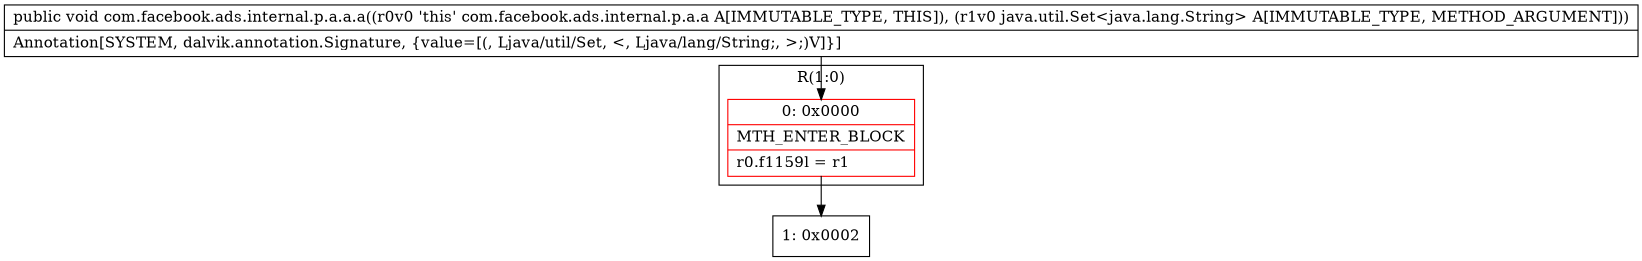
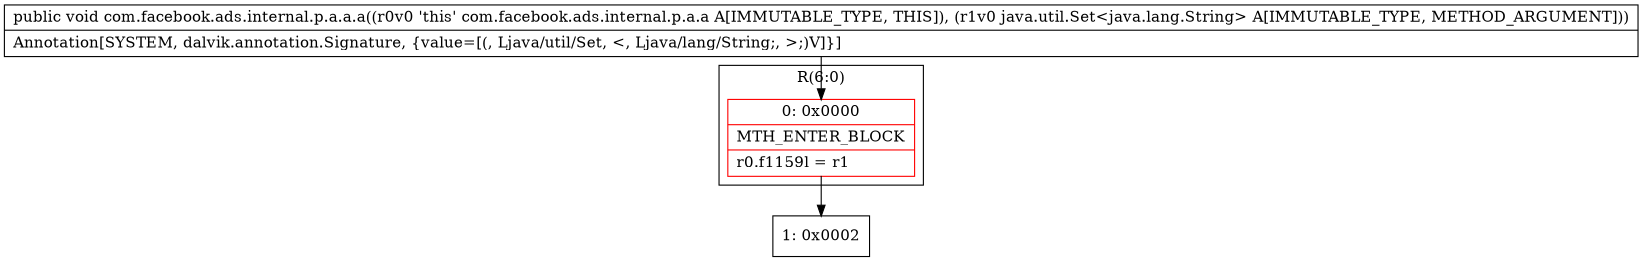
(821, 78) -> (821, 78)
